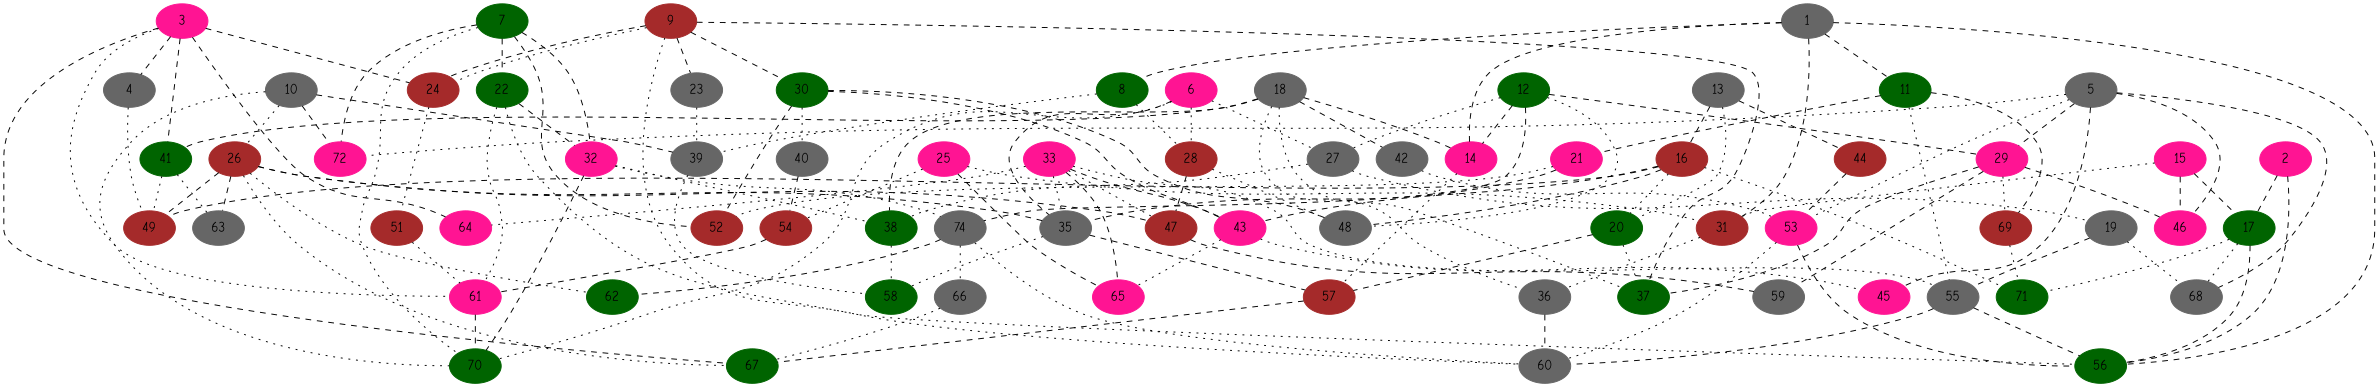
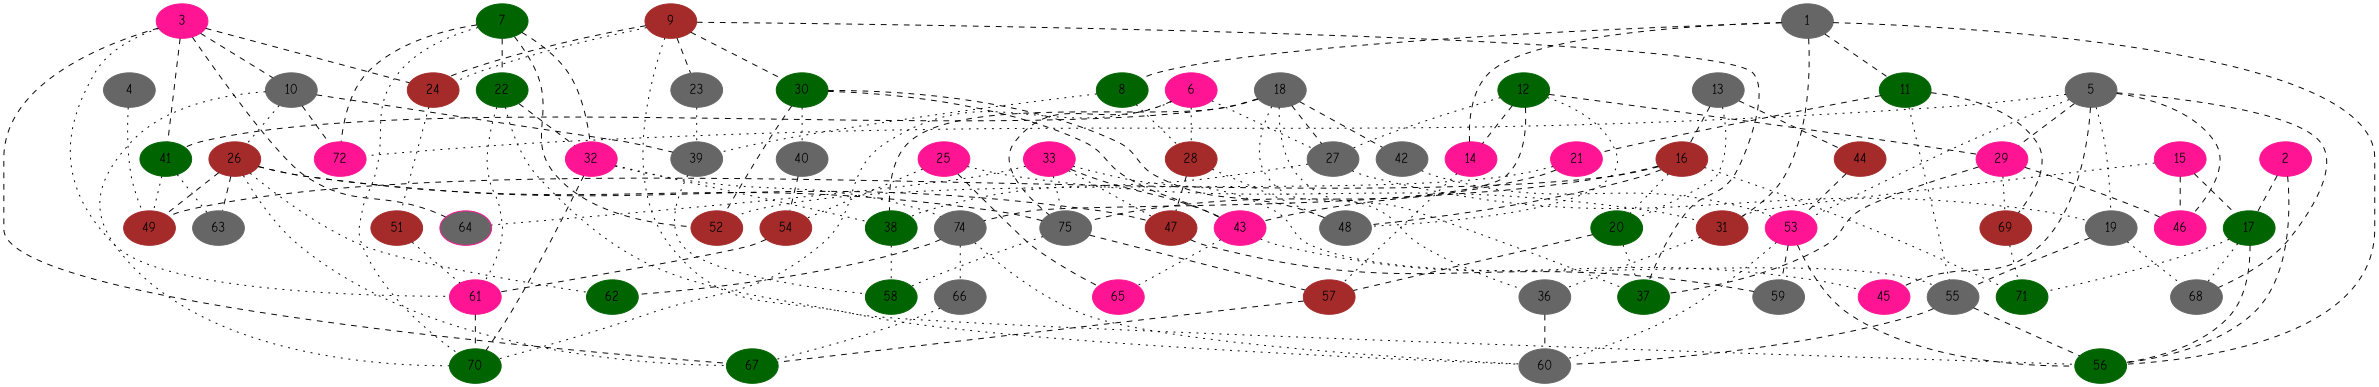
(156, 56) -> (237, 56)
(1378, 121) -> (1304, 122)
none -> (2107, 158)
(1107, 226) -> none
(466, 228) -> (466, 228)
(1066, 228) -> (1066, 228)
(1890, 228) -> (1786, 258)
